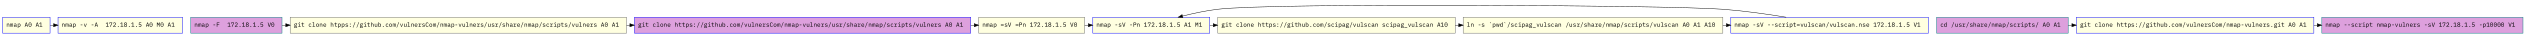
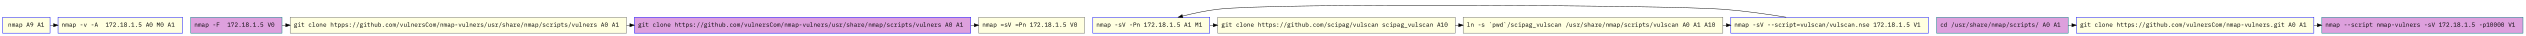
(26, 25) -> (26, 25)
(1086, 25) -> none
